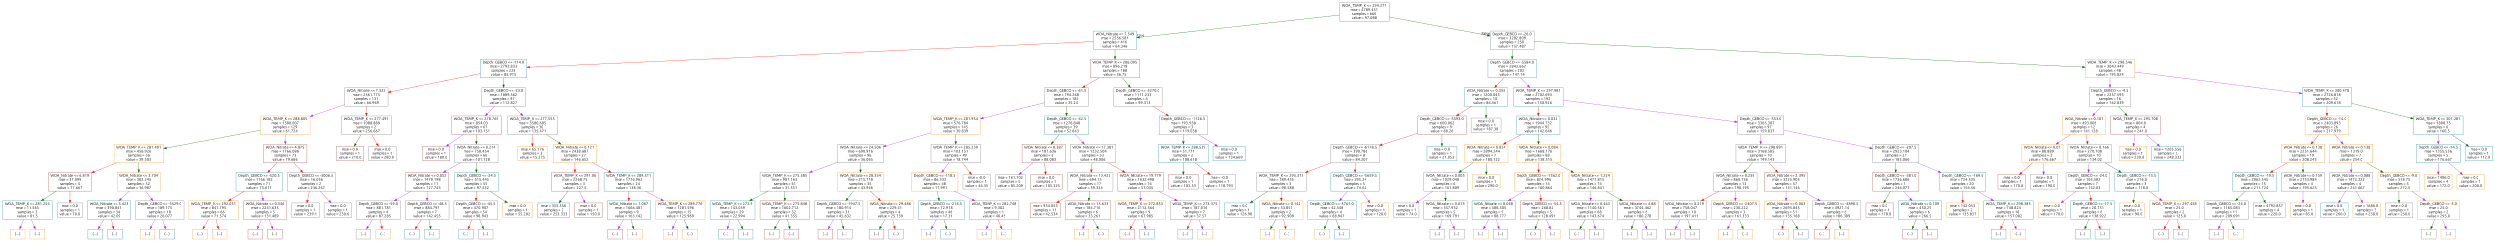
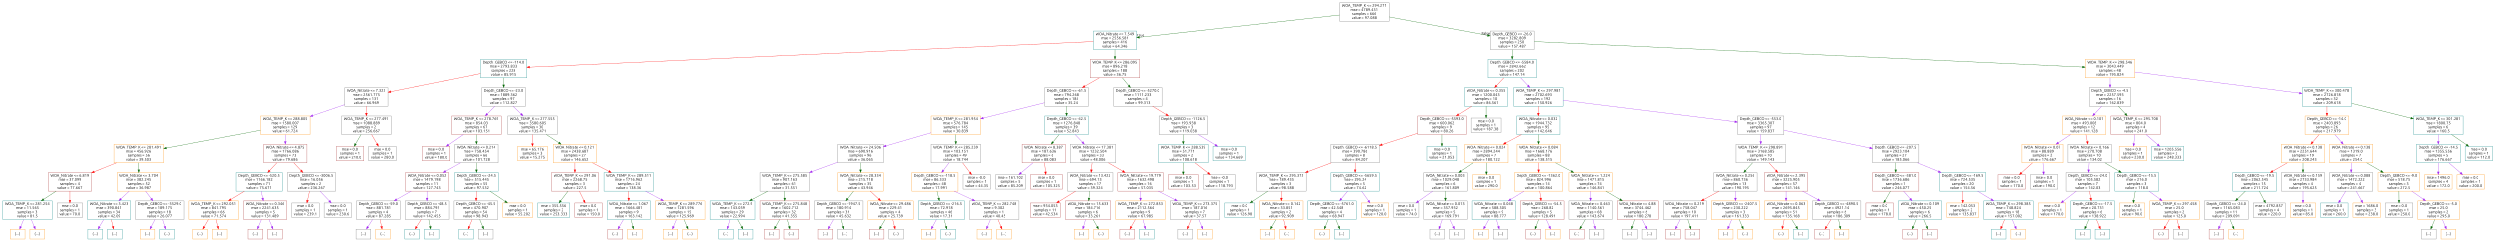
(582, 196) -> (582, 196)
